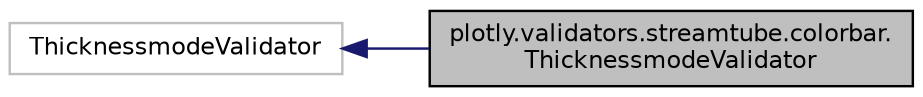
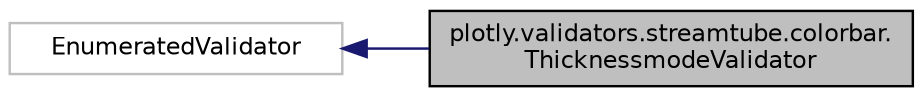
(176, 49) -> (176, 49)
